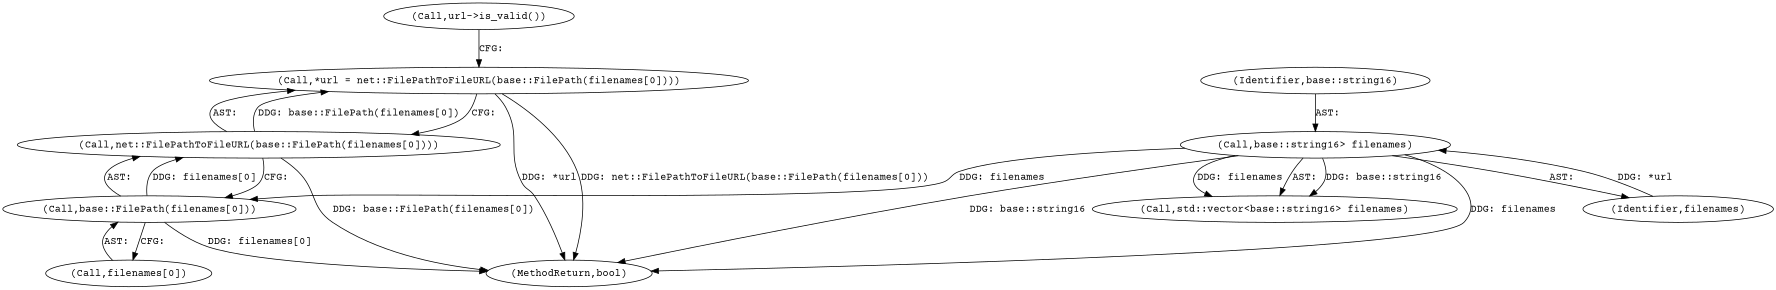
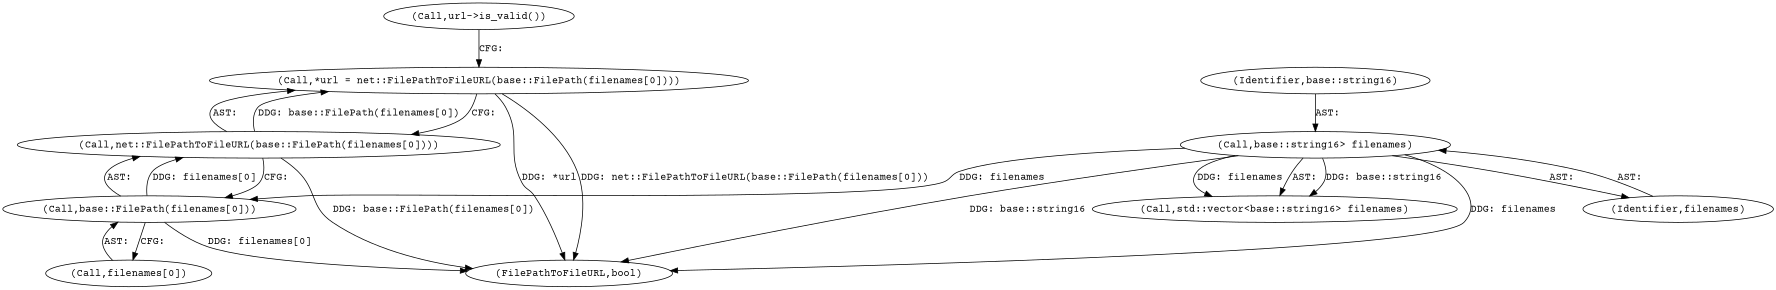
(1645, 177) -> (1633, 177)
(569, 273) -> (569, 273)
